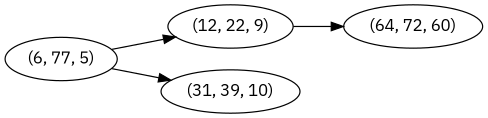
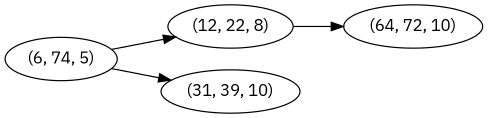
(231, 26) -> (231, 26)
(413, 26) -> (413, 26)
(61, 59) -> (61, 59)
